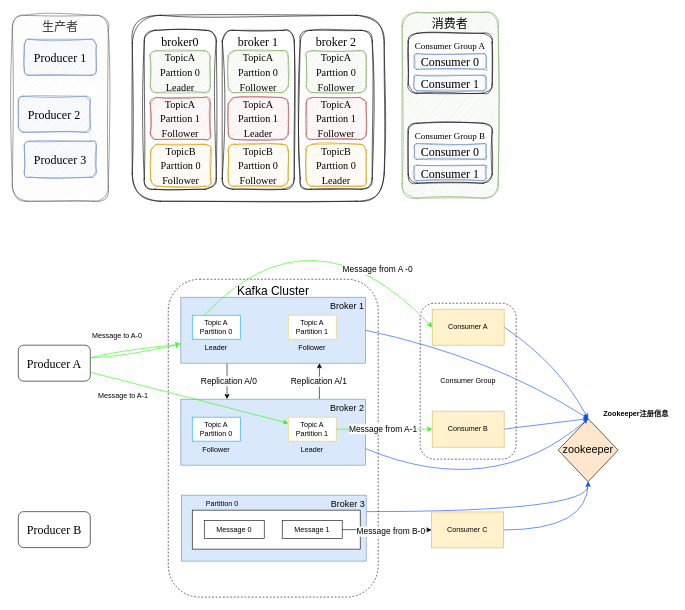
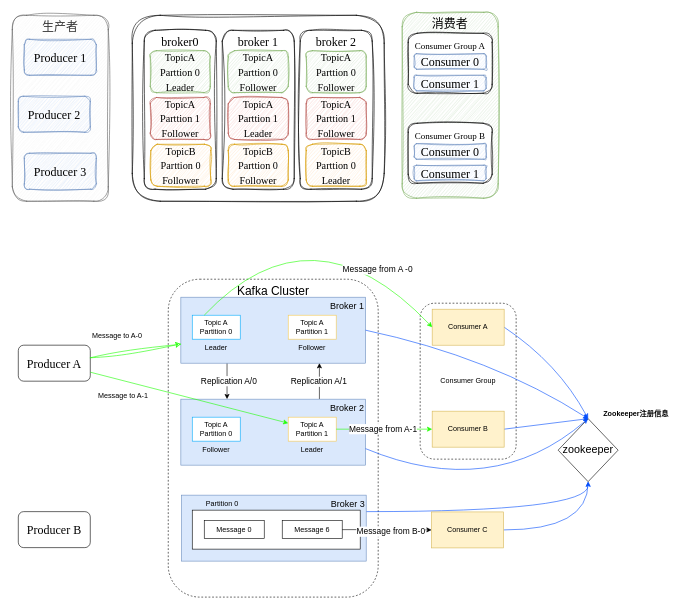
(60, 159) -> (60, 171)
(588, 450) -> (588, 450)
(312, 530) -> (312, 530)
